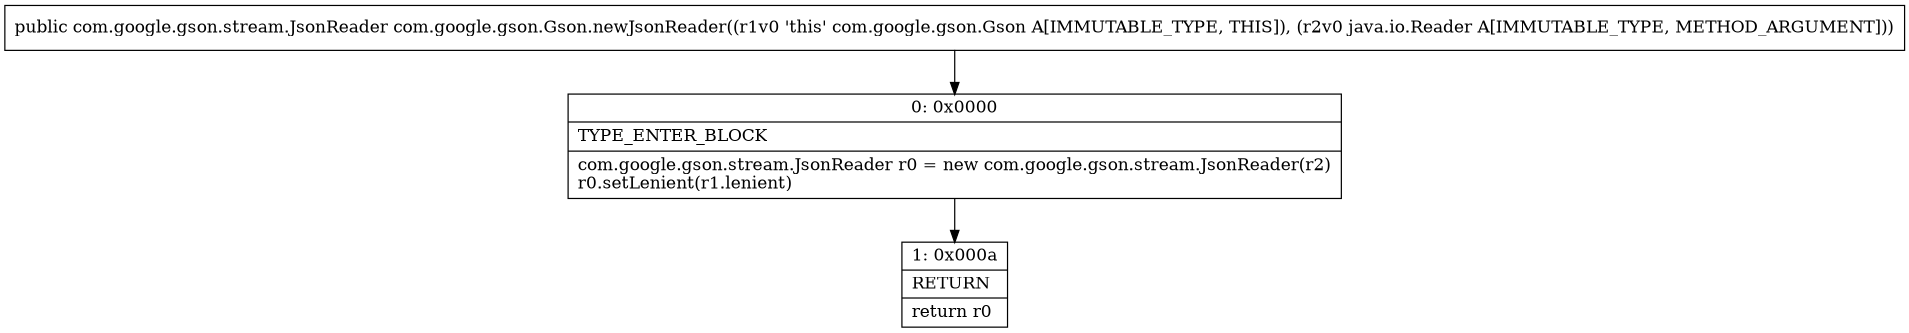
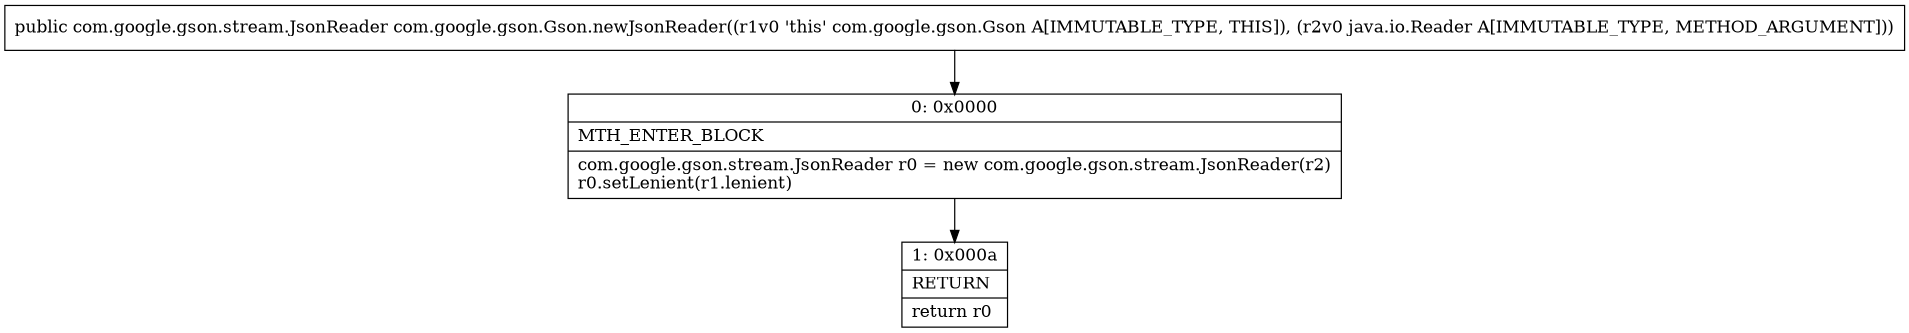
(673, 136) -> (671, 136)
